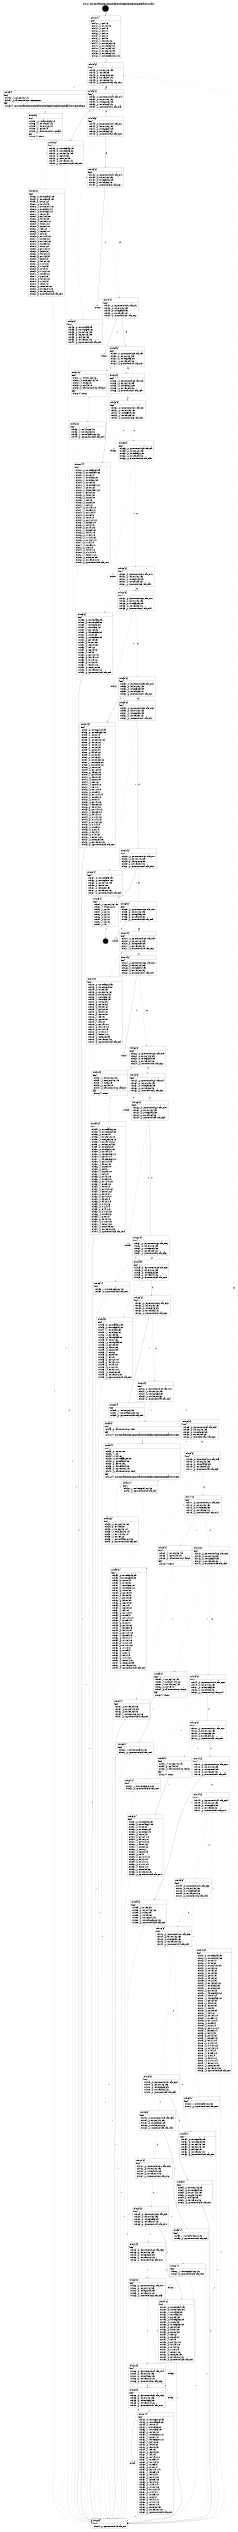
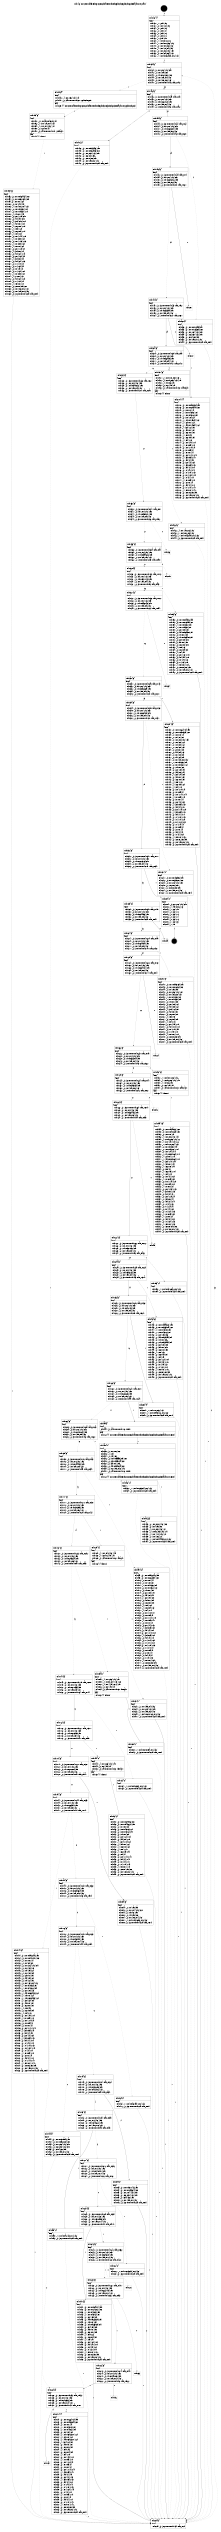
(106, 427) -> (191, 378)
(65, 1354) -> (50, 1274)
